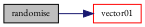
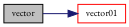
(31, 14) -> (23, 14)
